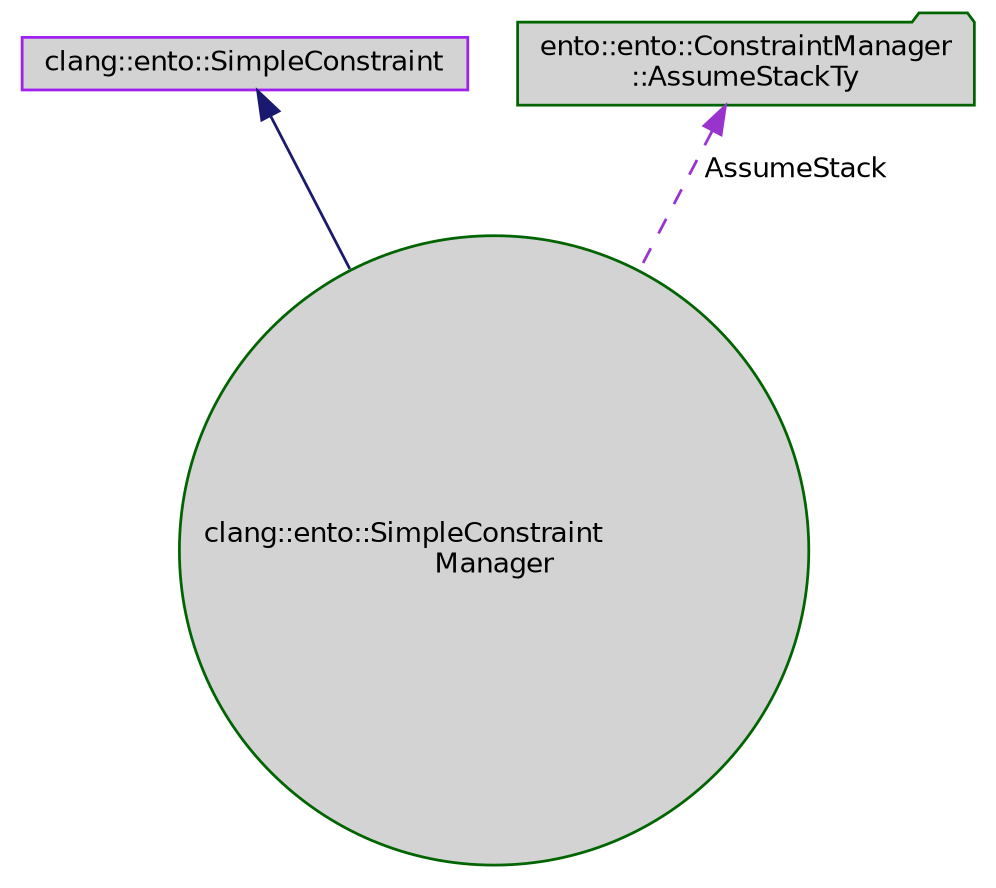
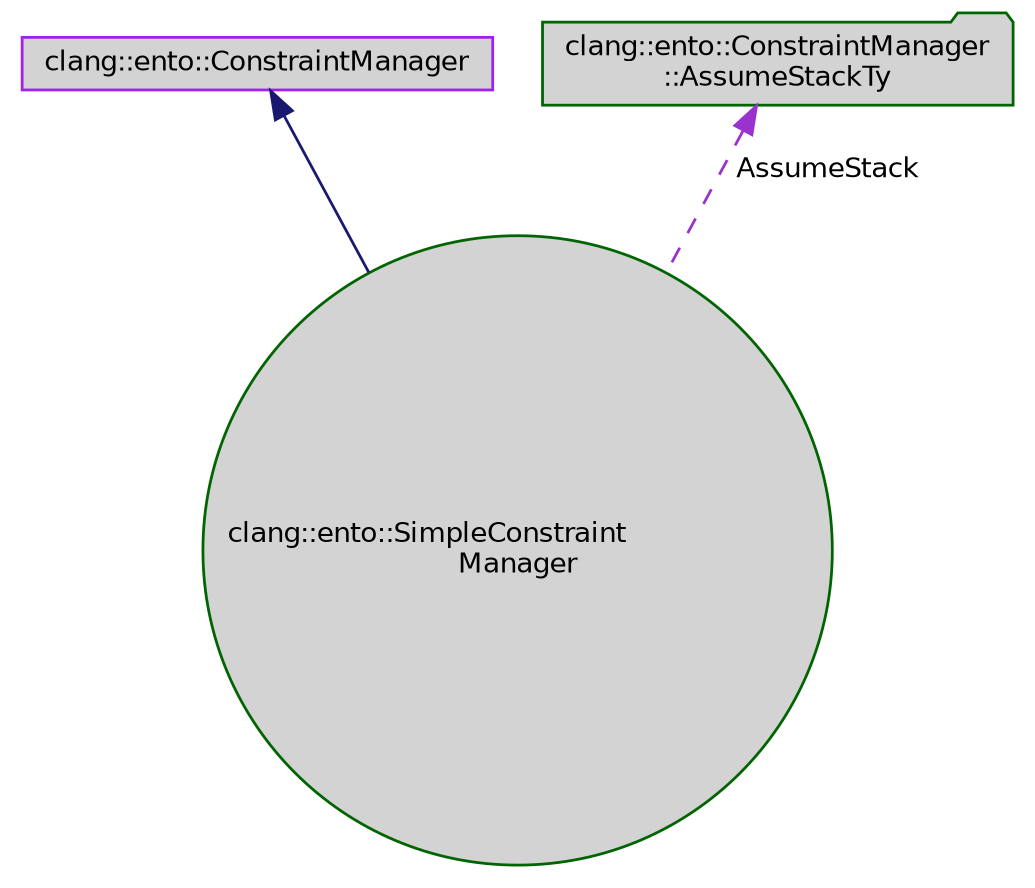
(245, 64) -> (257, 64)
(746, 64) -> (778, 64)
